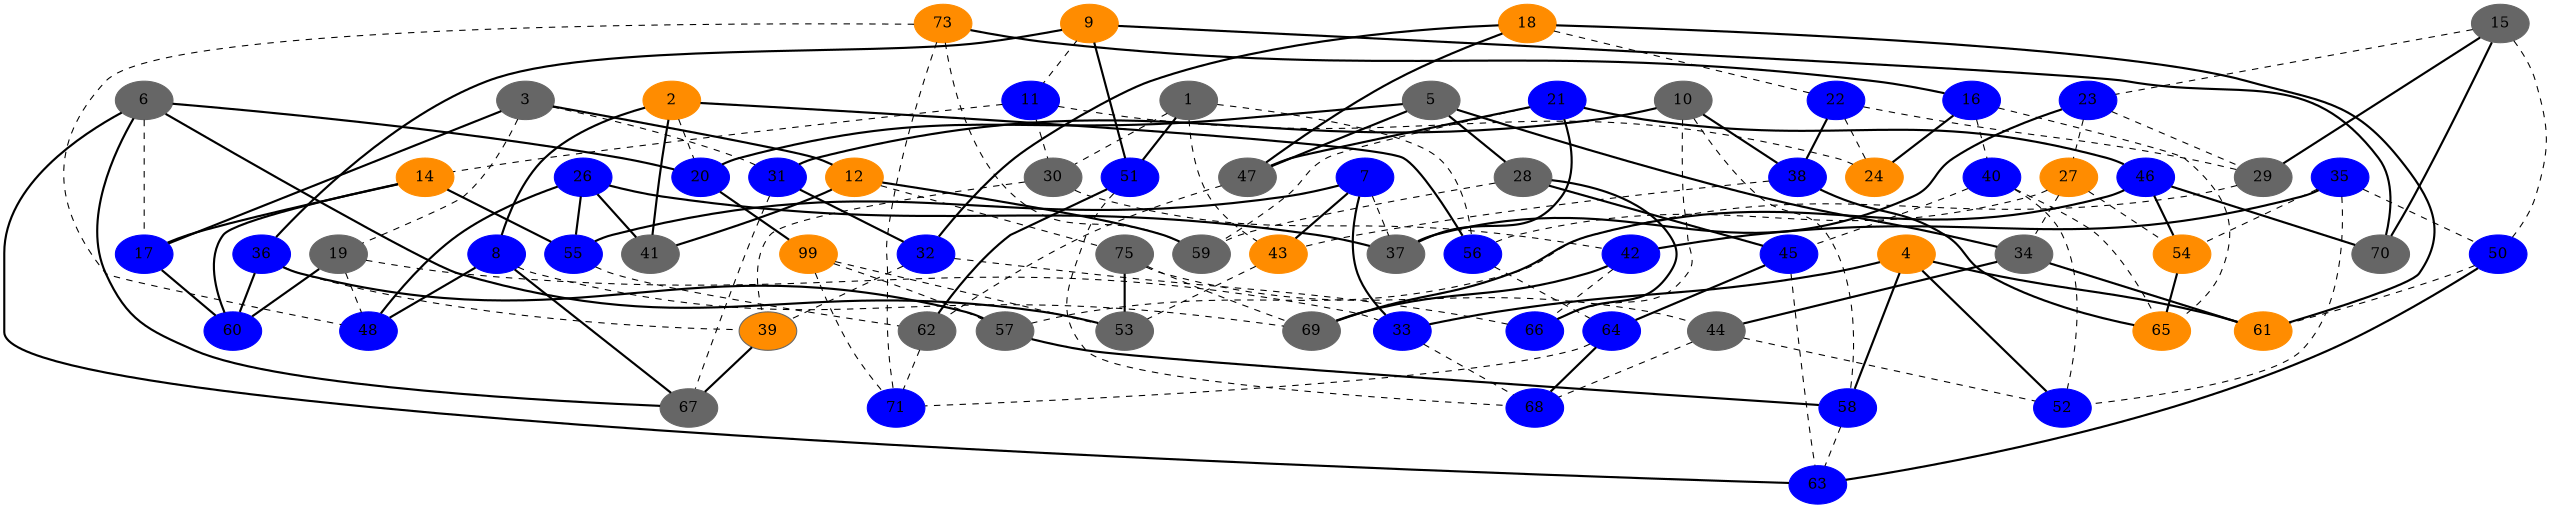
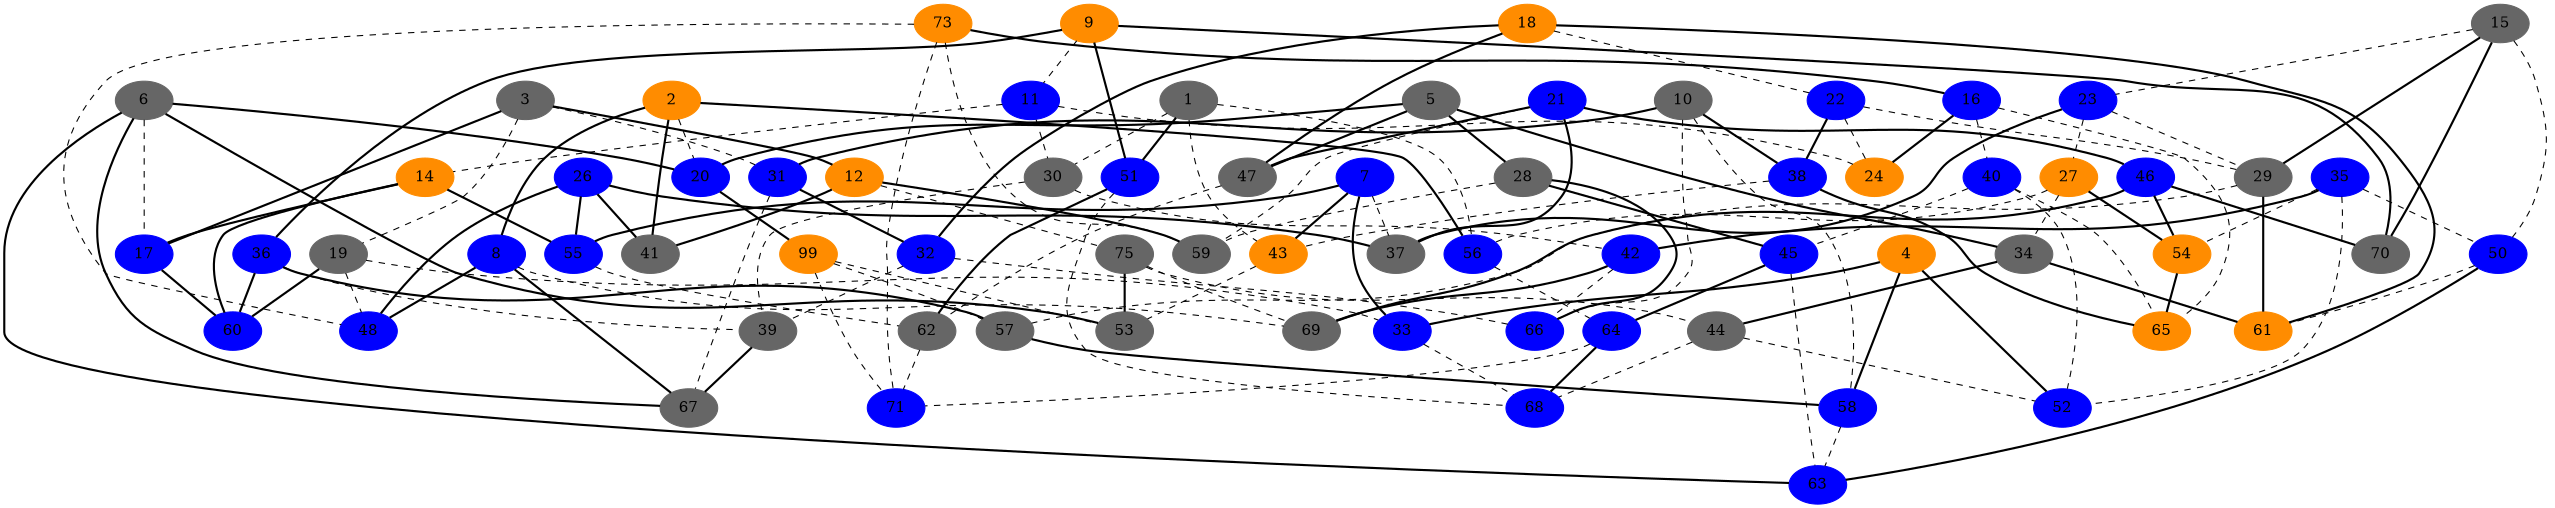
(2125, 216) -> (2125, 216)
(2086, 291) -> (2263, 254)
(768, 331) -> (768, 331)
